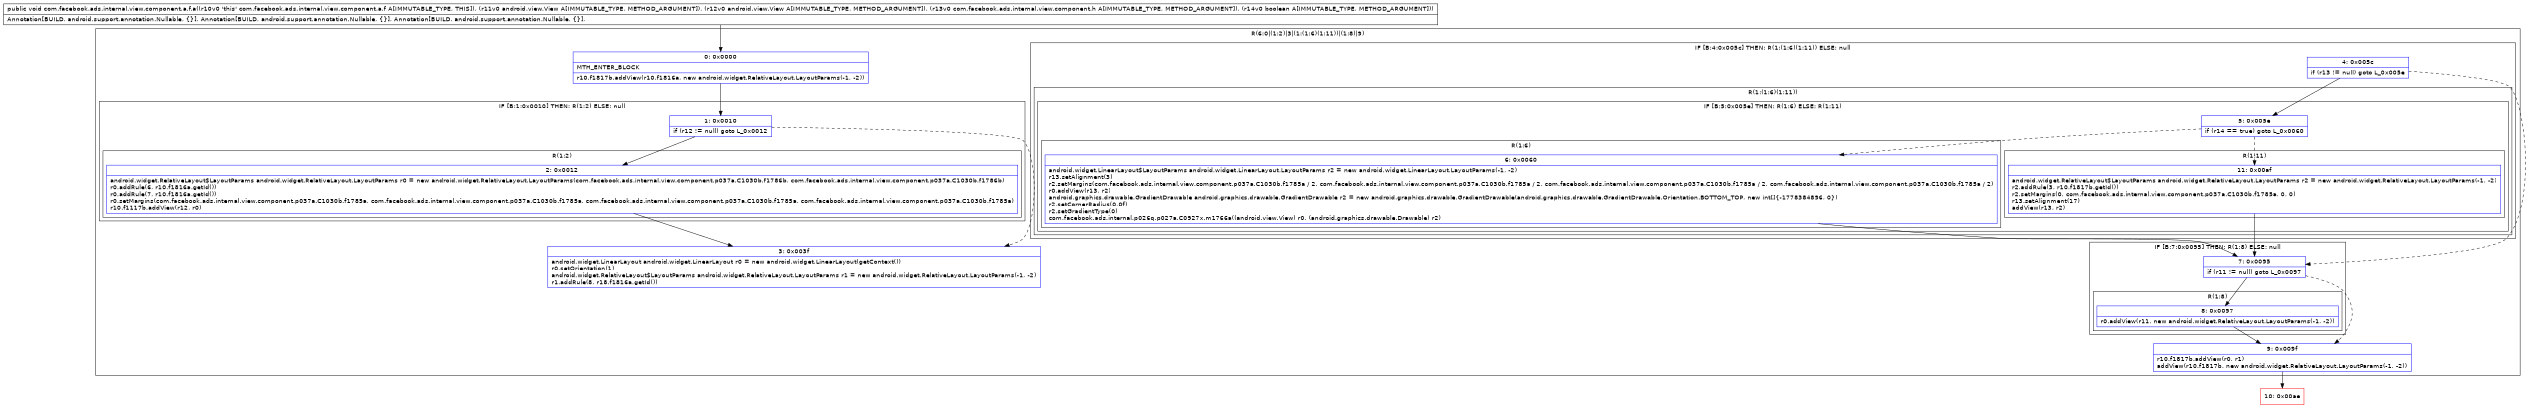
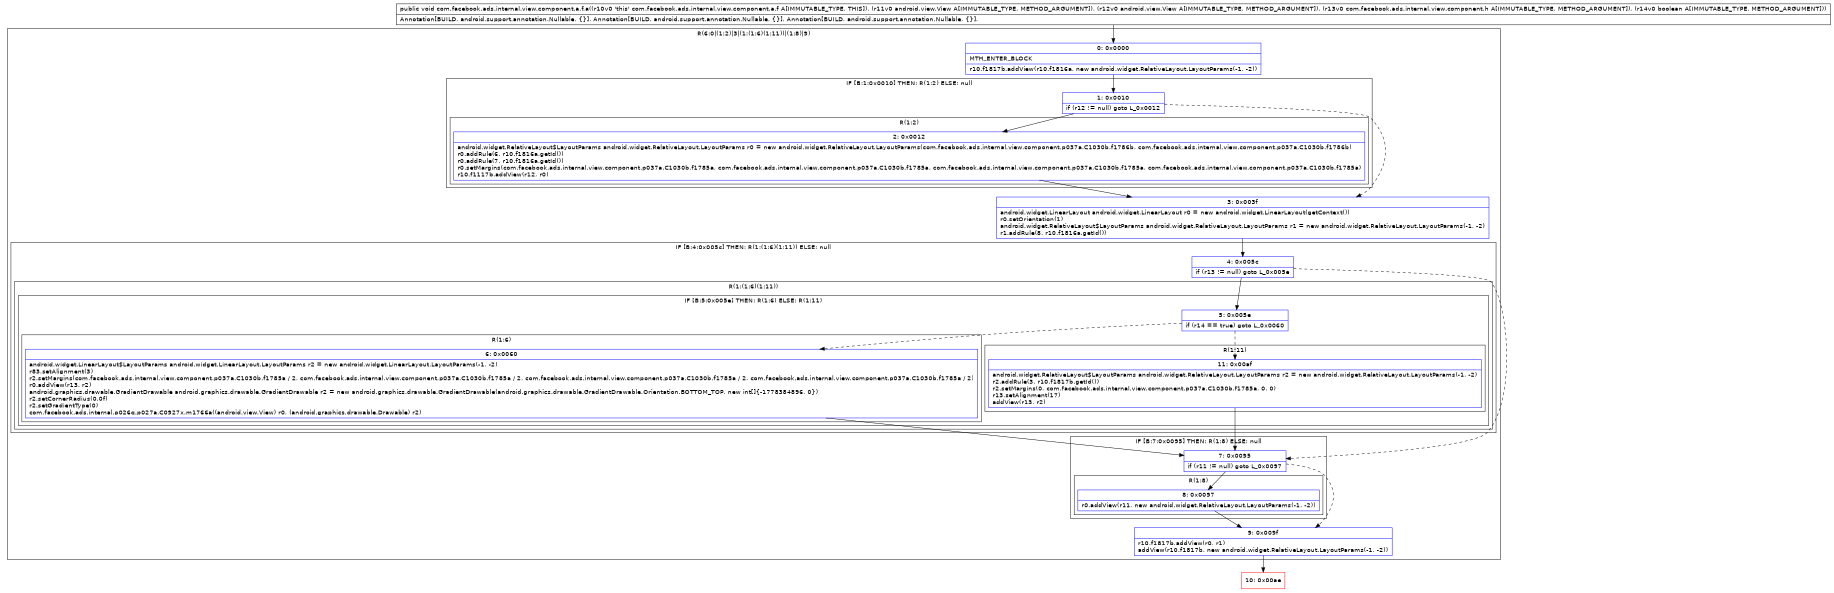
(1081, 177) -> (61, 372)
none -> (1243, 245)
(605, 282) -> (1053, 233)
